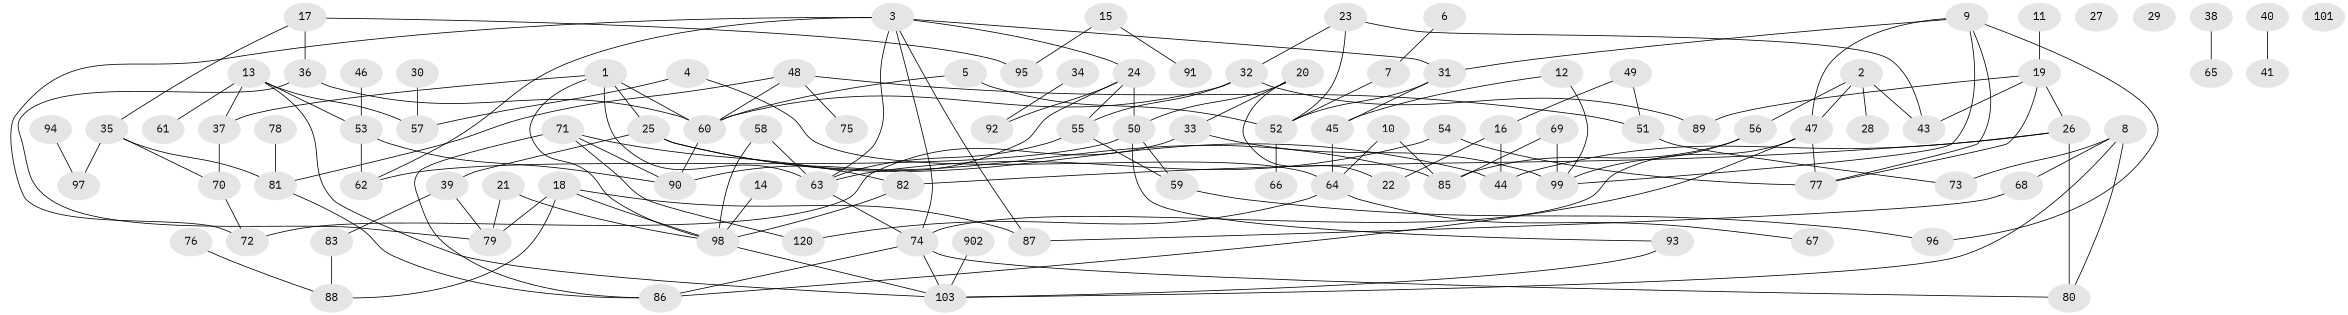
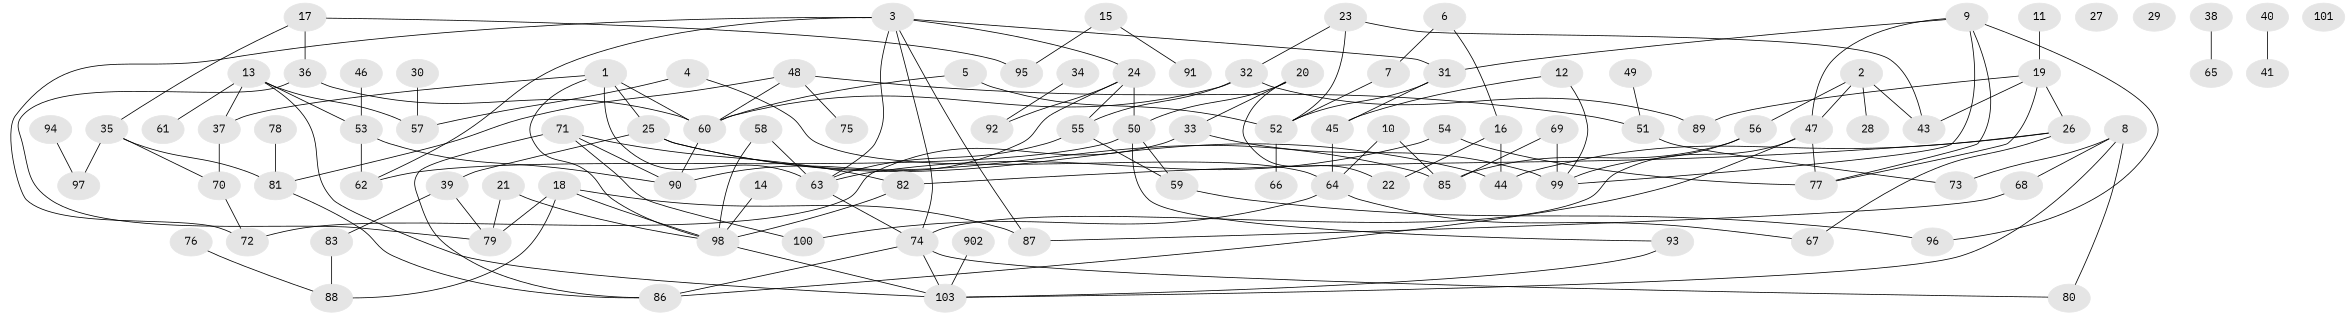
(1558, 103) -> (1480, 73)
(2069, 217) -> (1933, 170)
(803, 242) -> (803, 242)
